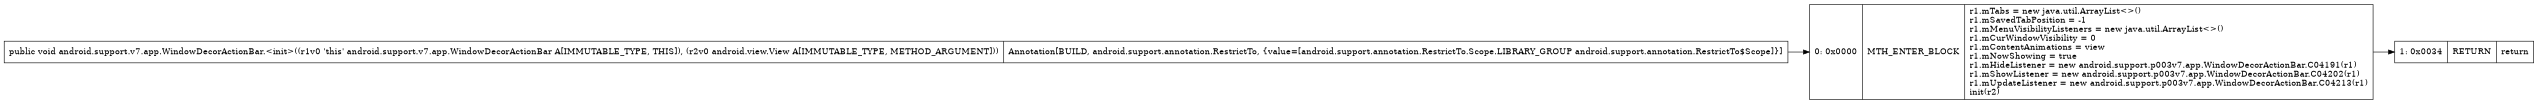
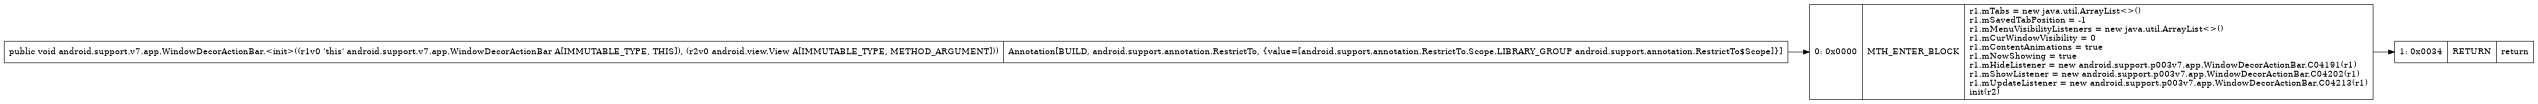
(2038, 47) -> (2037, 47)
